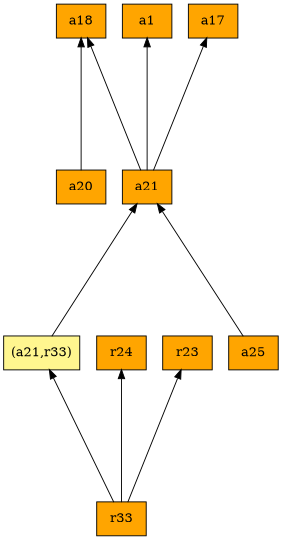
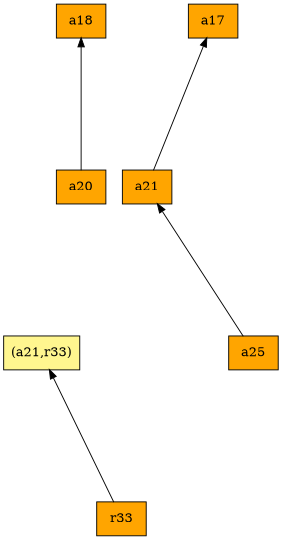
(147, 21) -> none
(116, 108) -> none
(92, 274) -> none
(121, 353) -> none
(187, 353) -> none
